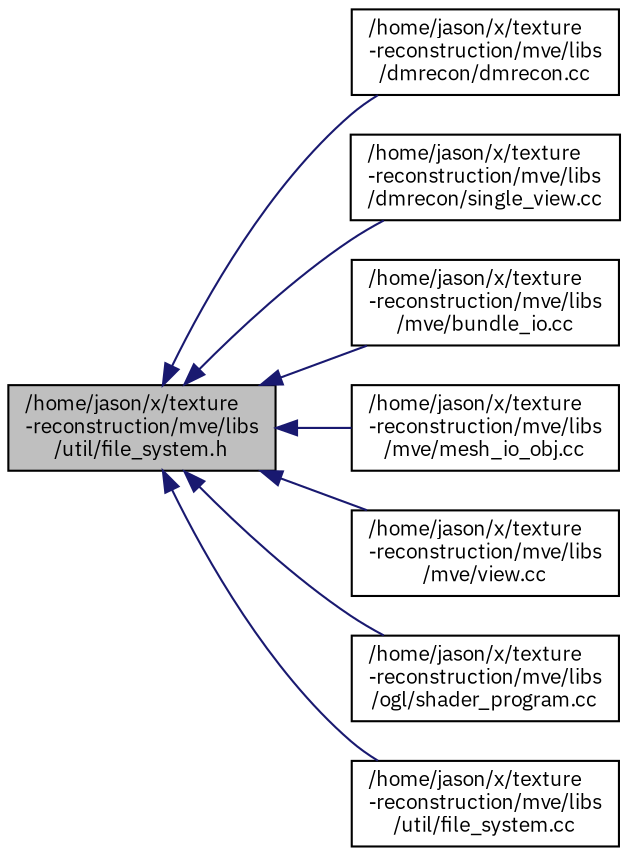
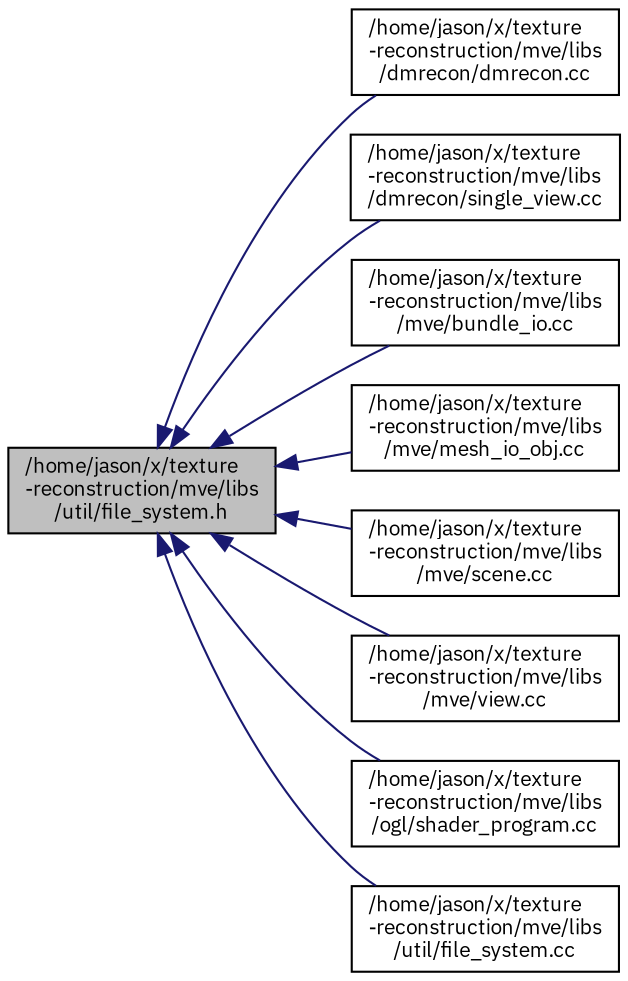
none -> (485, 553)
